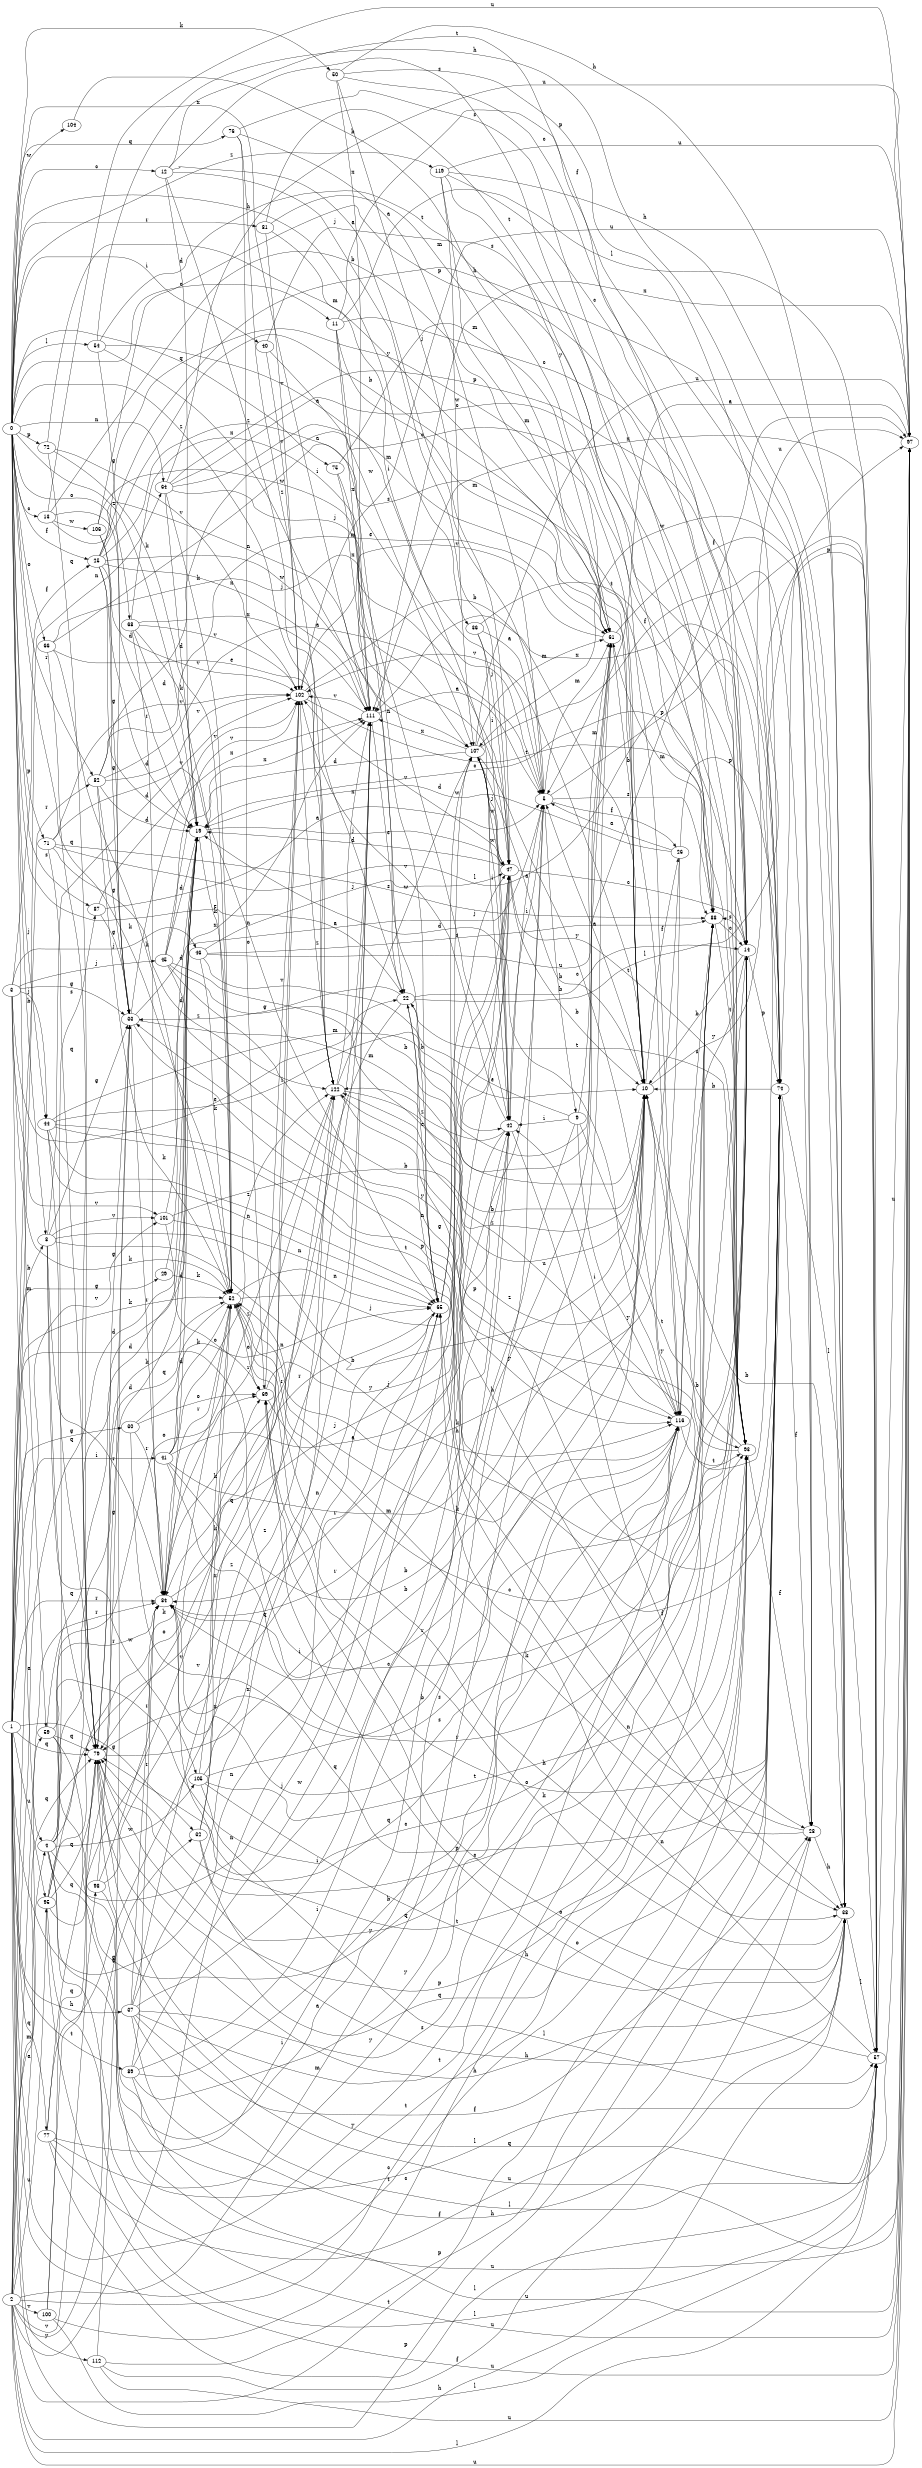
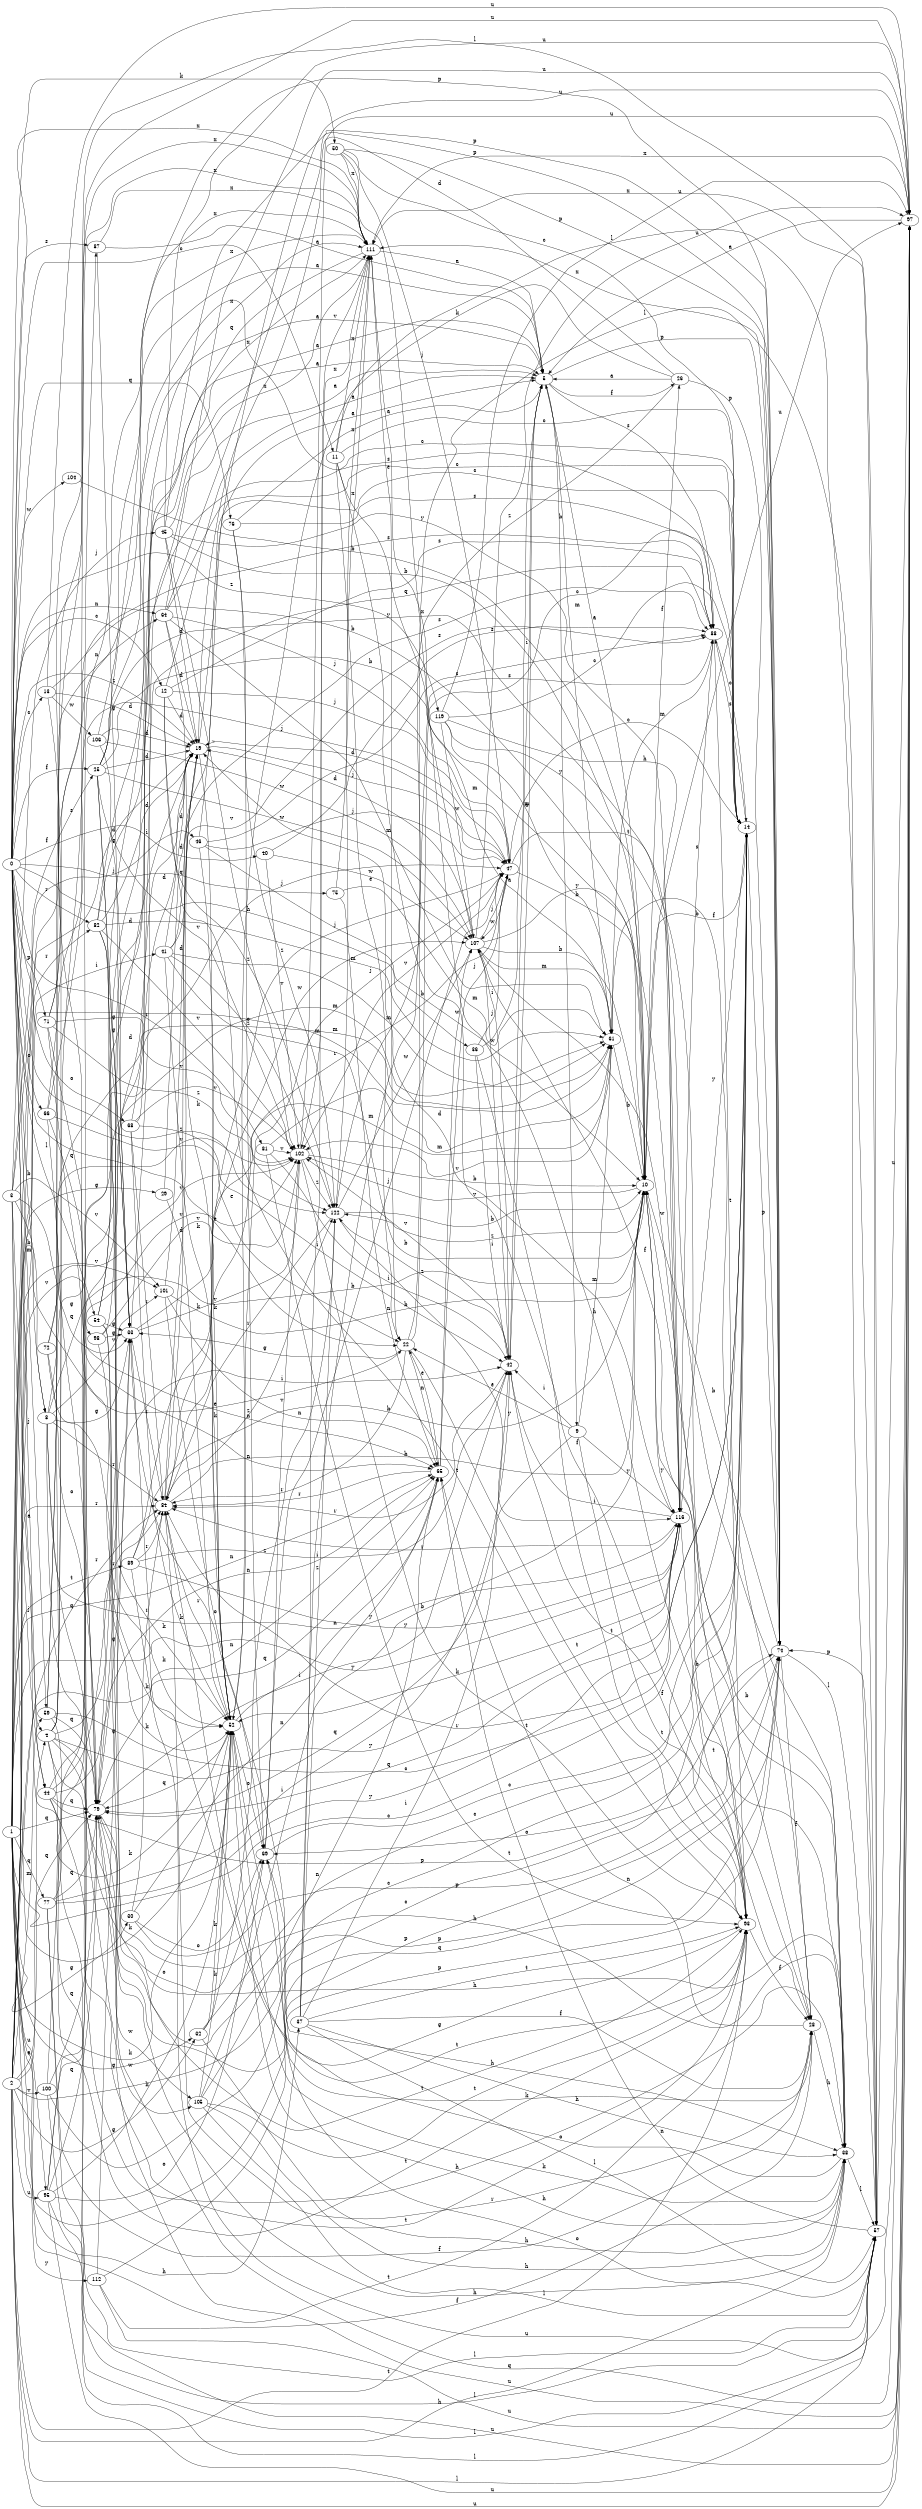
(28, 438) -> none
(72, 562) -> (72, 1492)
(143, 1806) -> (237, 2162)
